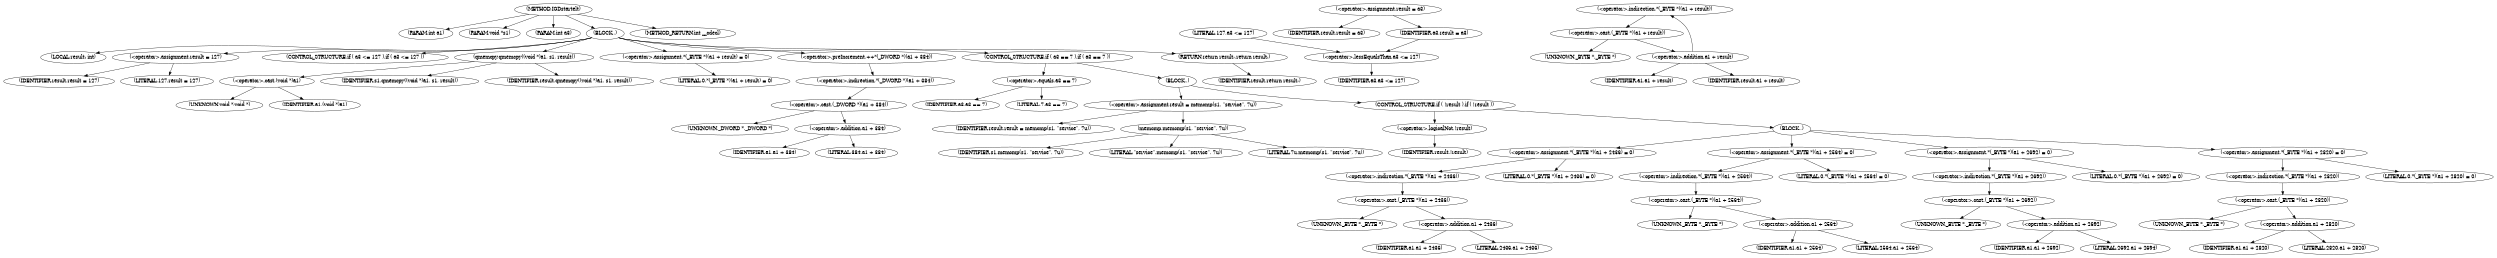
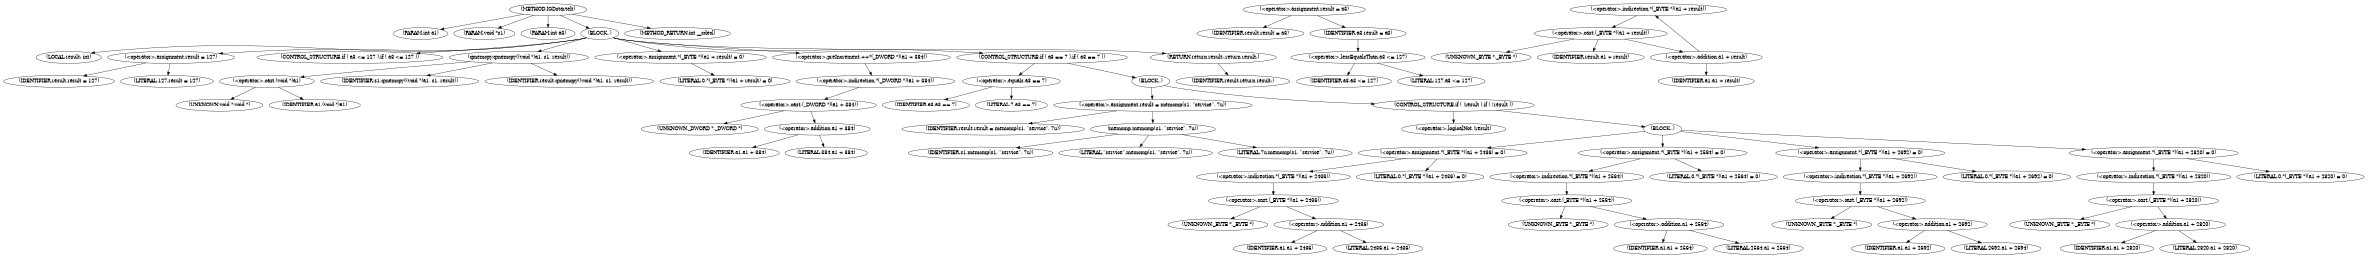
(1294, 45) -> (1399, 69)
(1718, 69) -> (1596, 44)
(1435, 153) -> none
